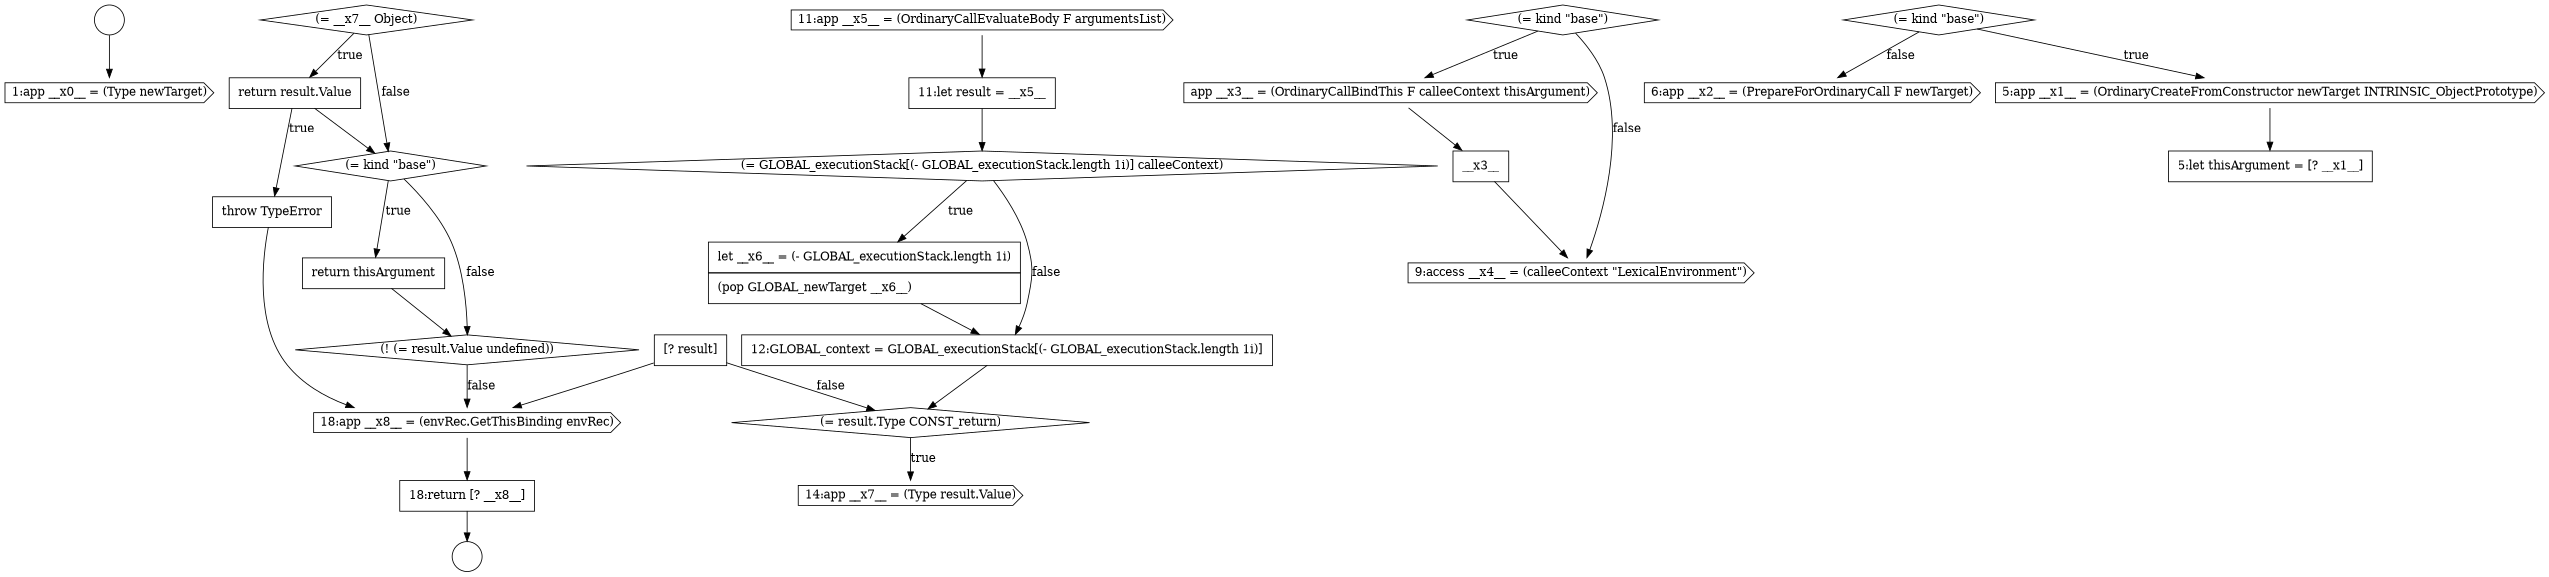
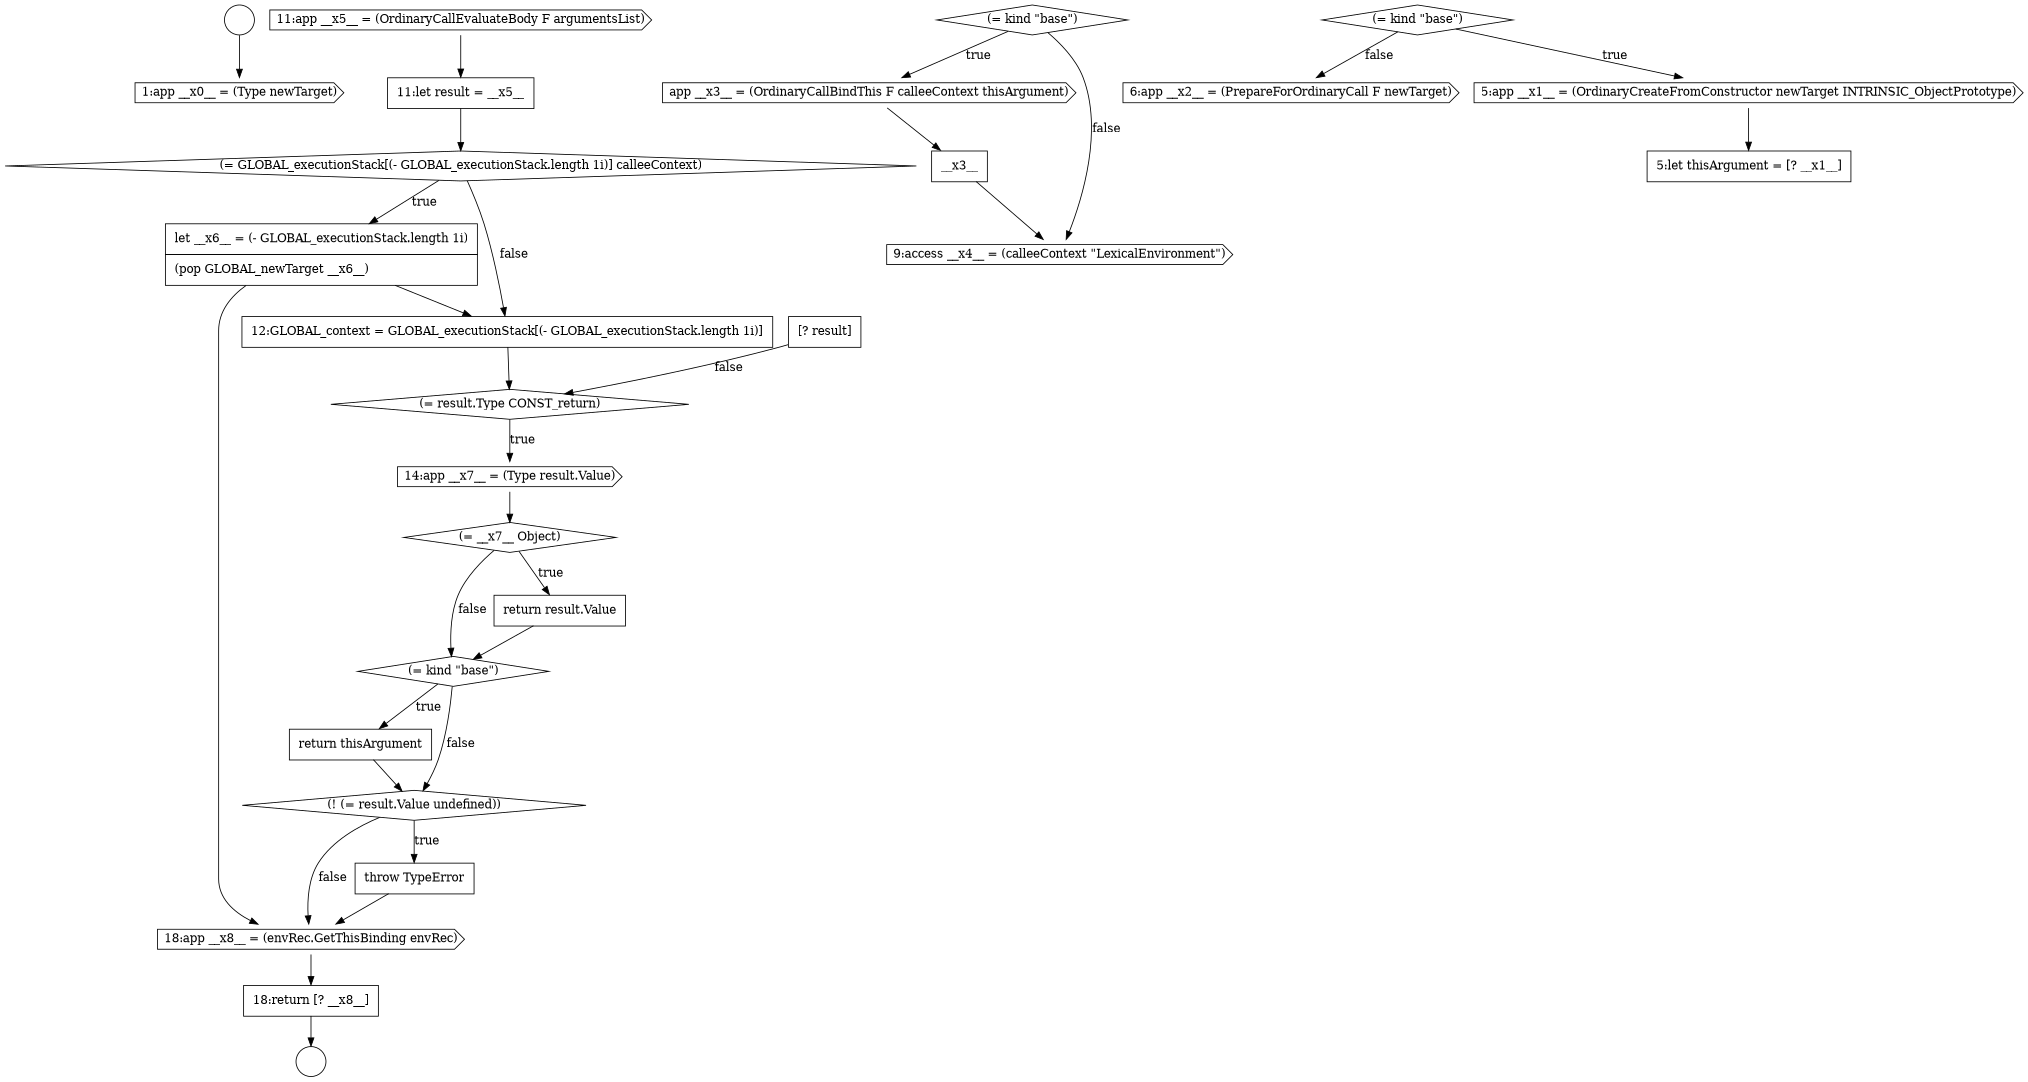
(284, 148) -> (414, 837)
(588, 384) -> (219, 605)
none -> (510, 503)
